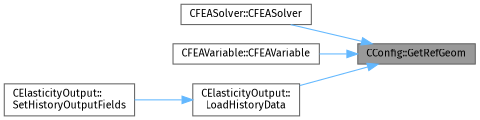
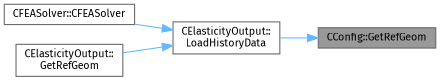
(326, 33) -> (148, 26)
(246, 54) -> none
(69, 100) -> (69, 60)
